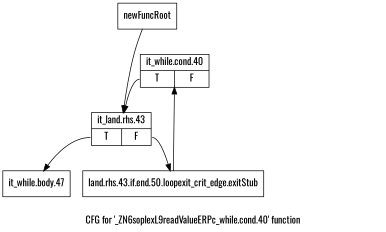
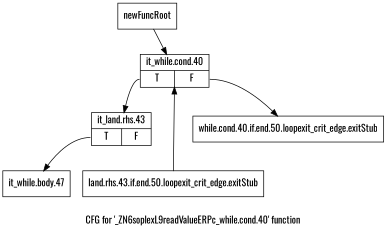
(131, 67) -> (158, 39)
none -> (288, 129)
(162, 149) -> none
